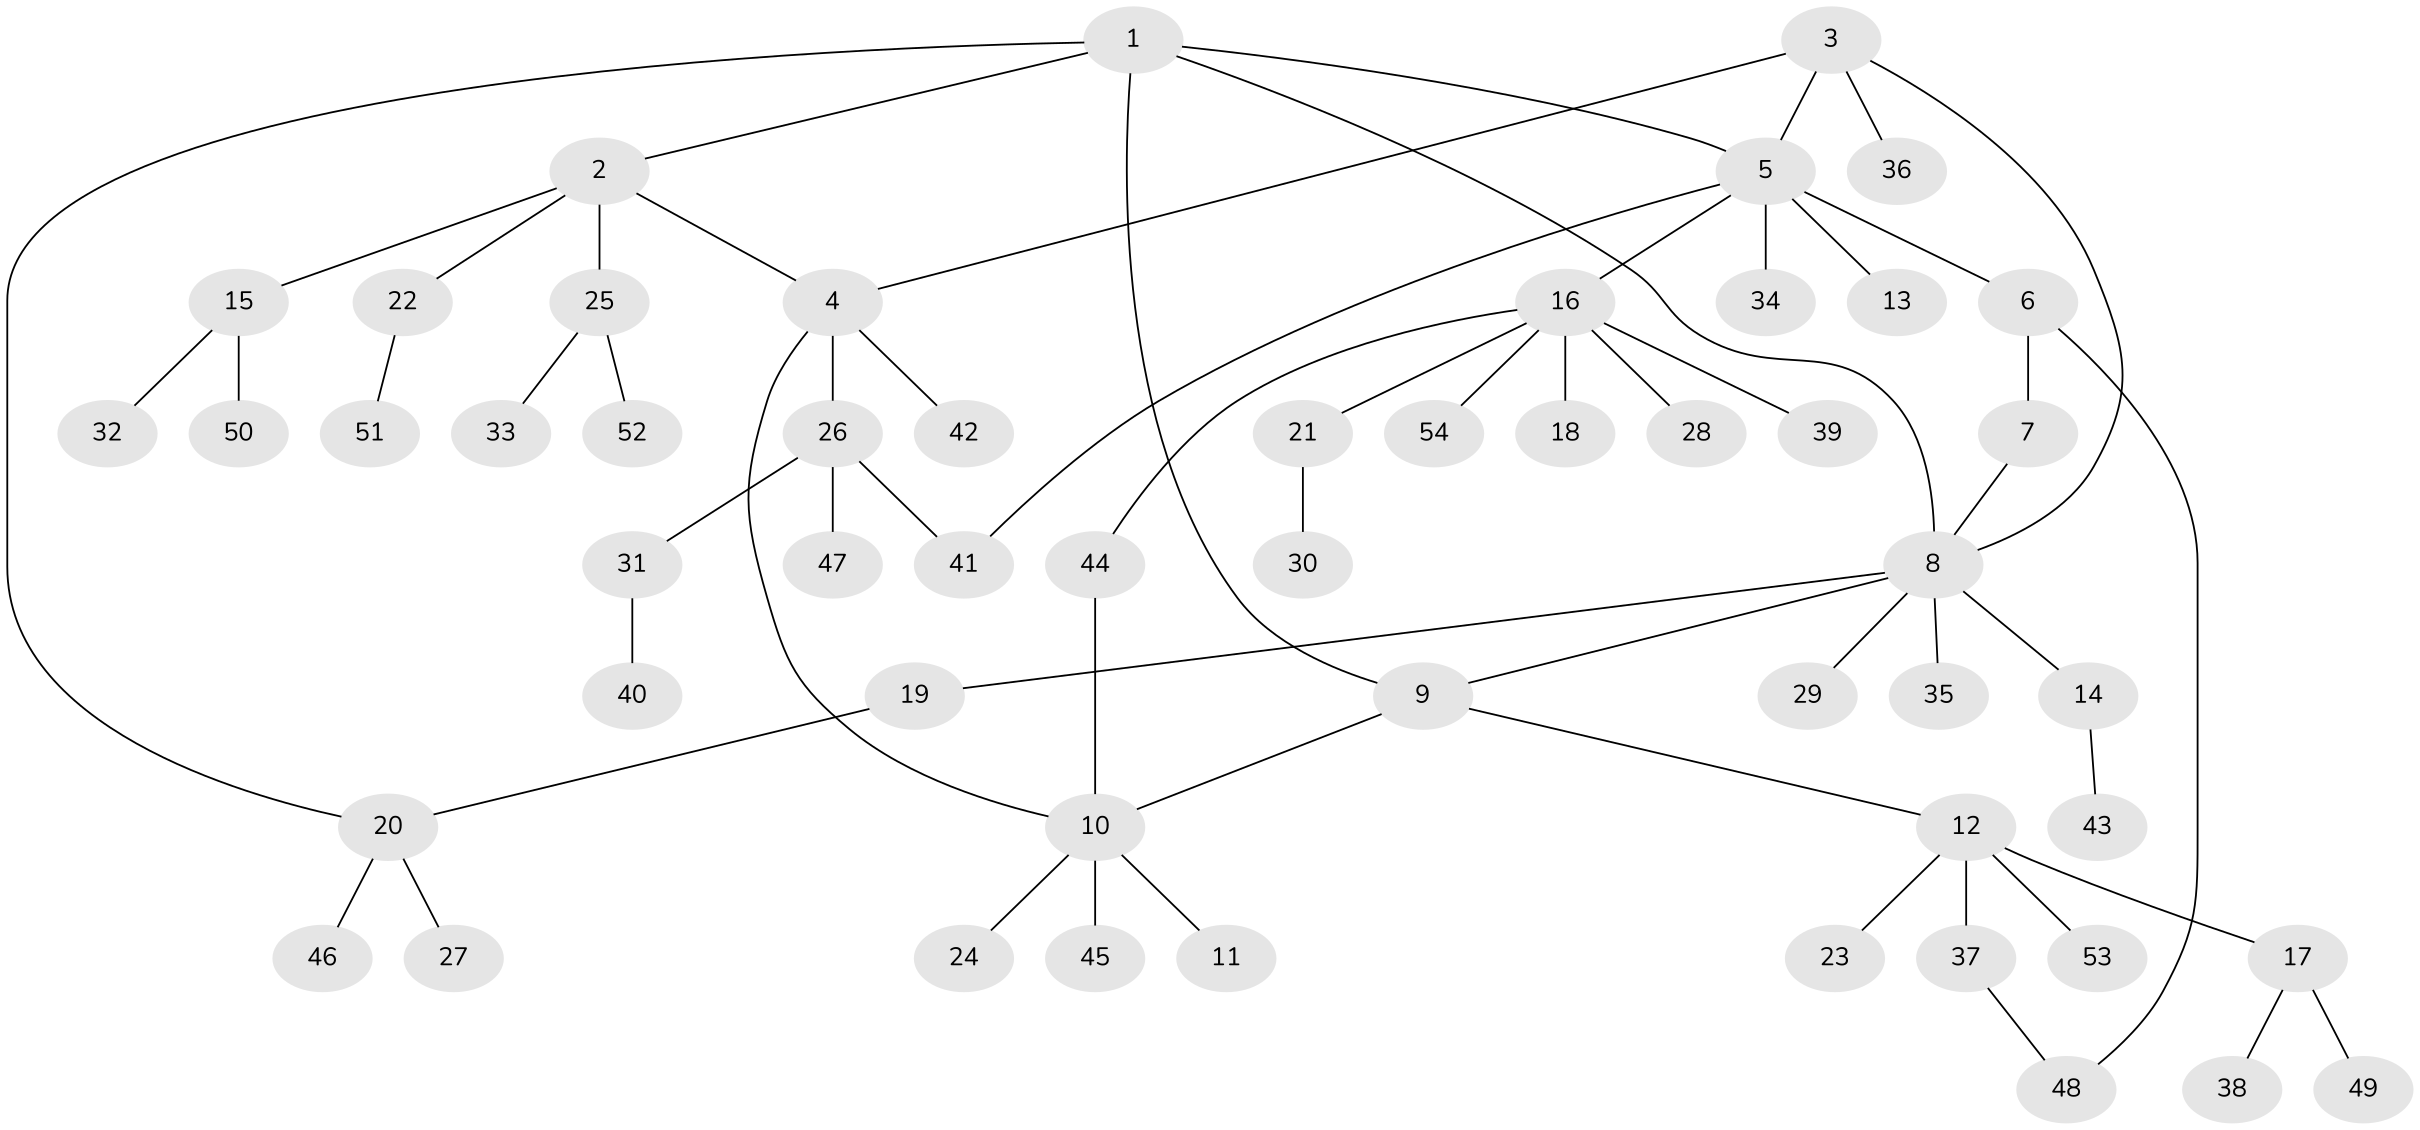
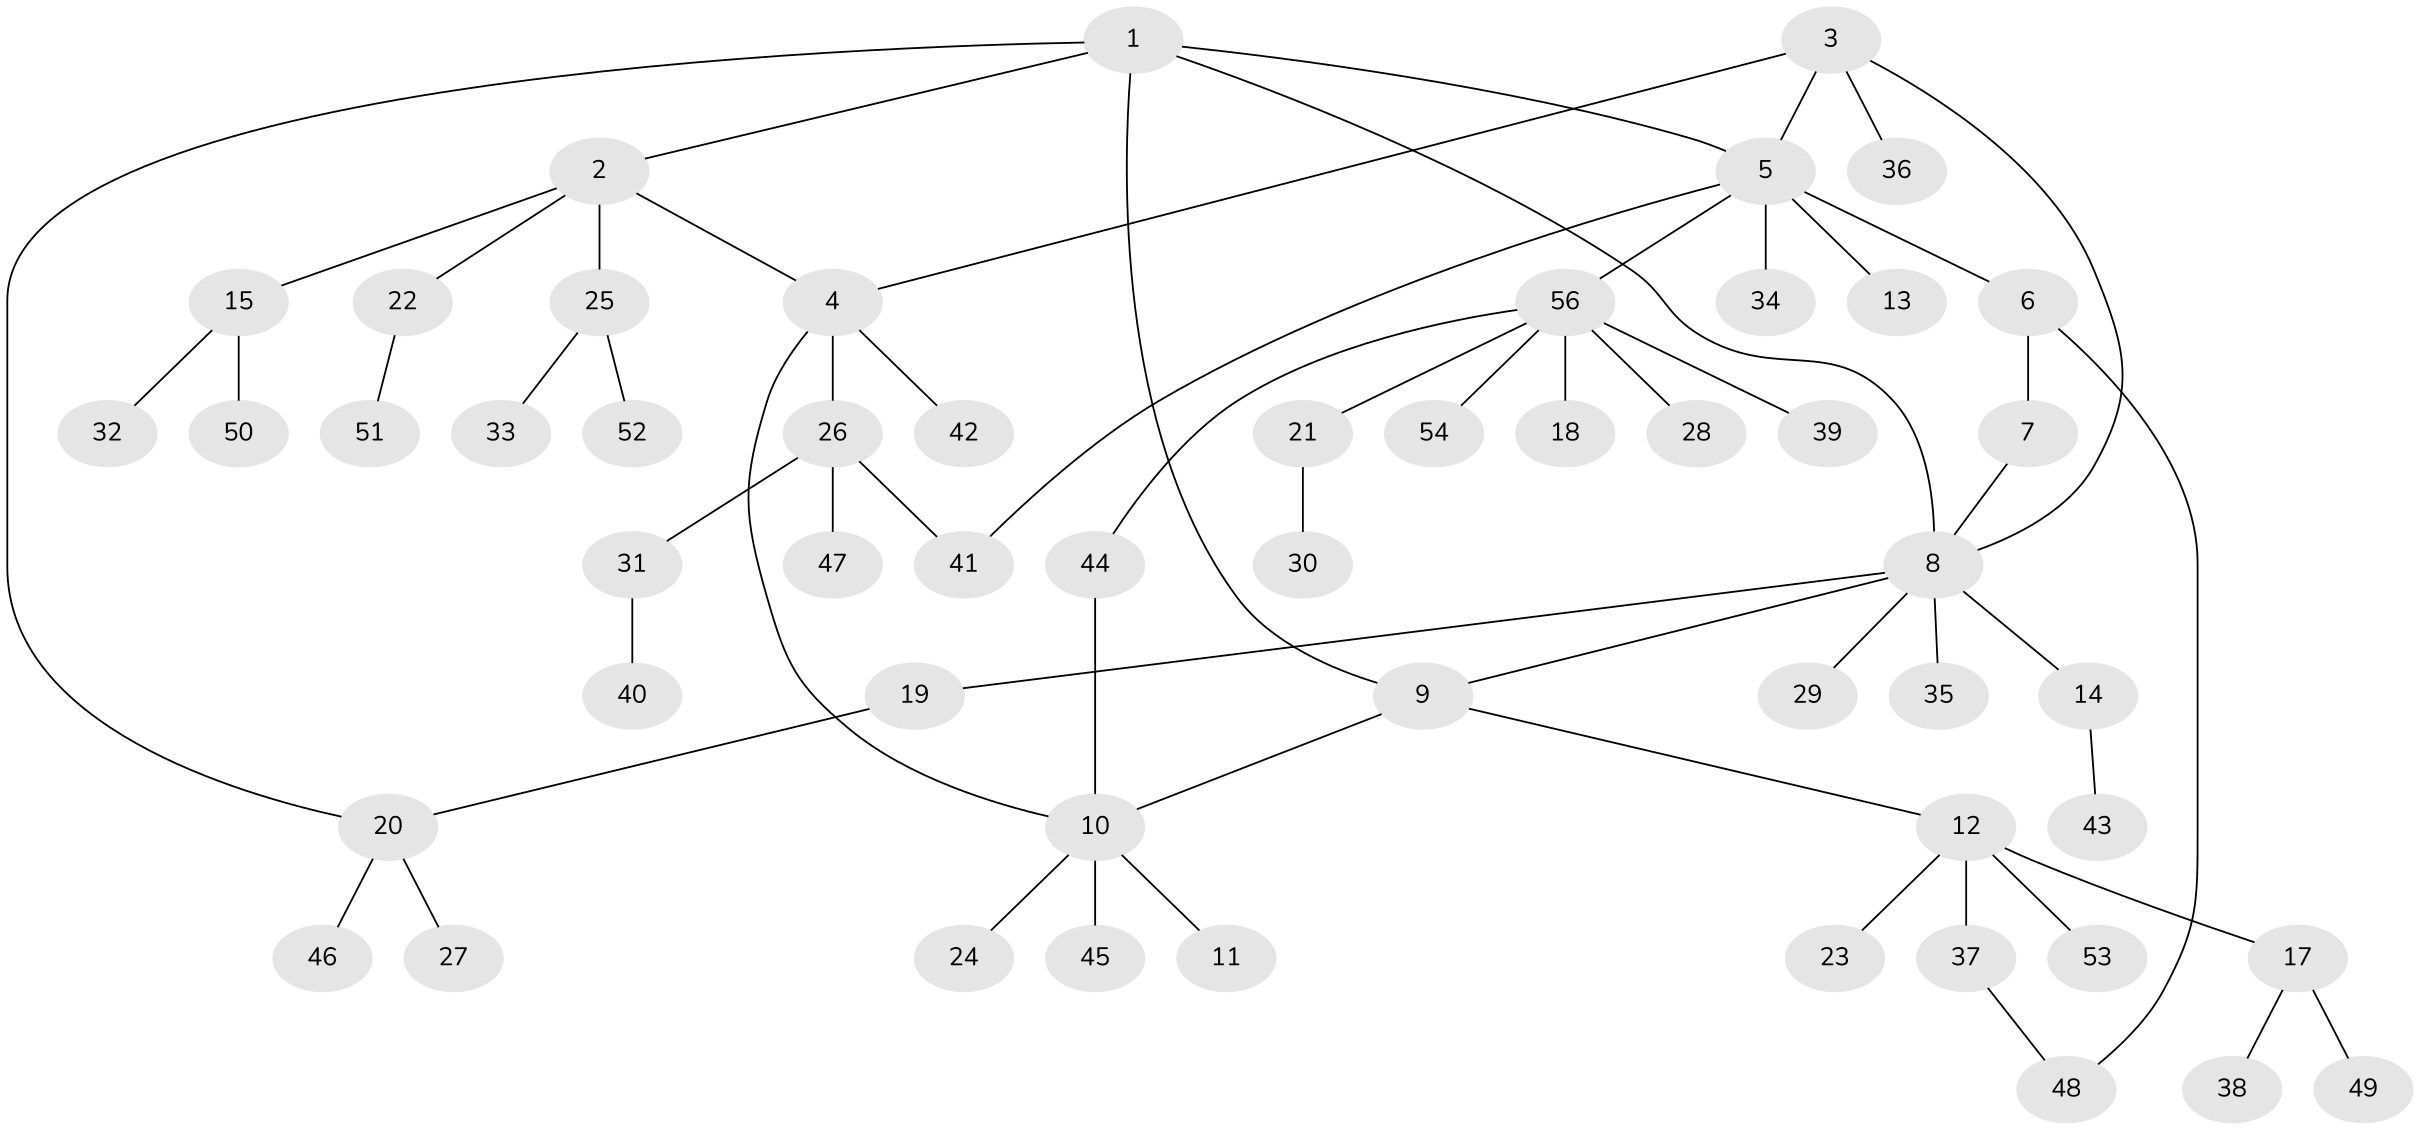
(1565, 302) -> (1565, 302)
